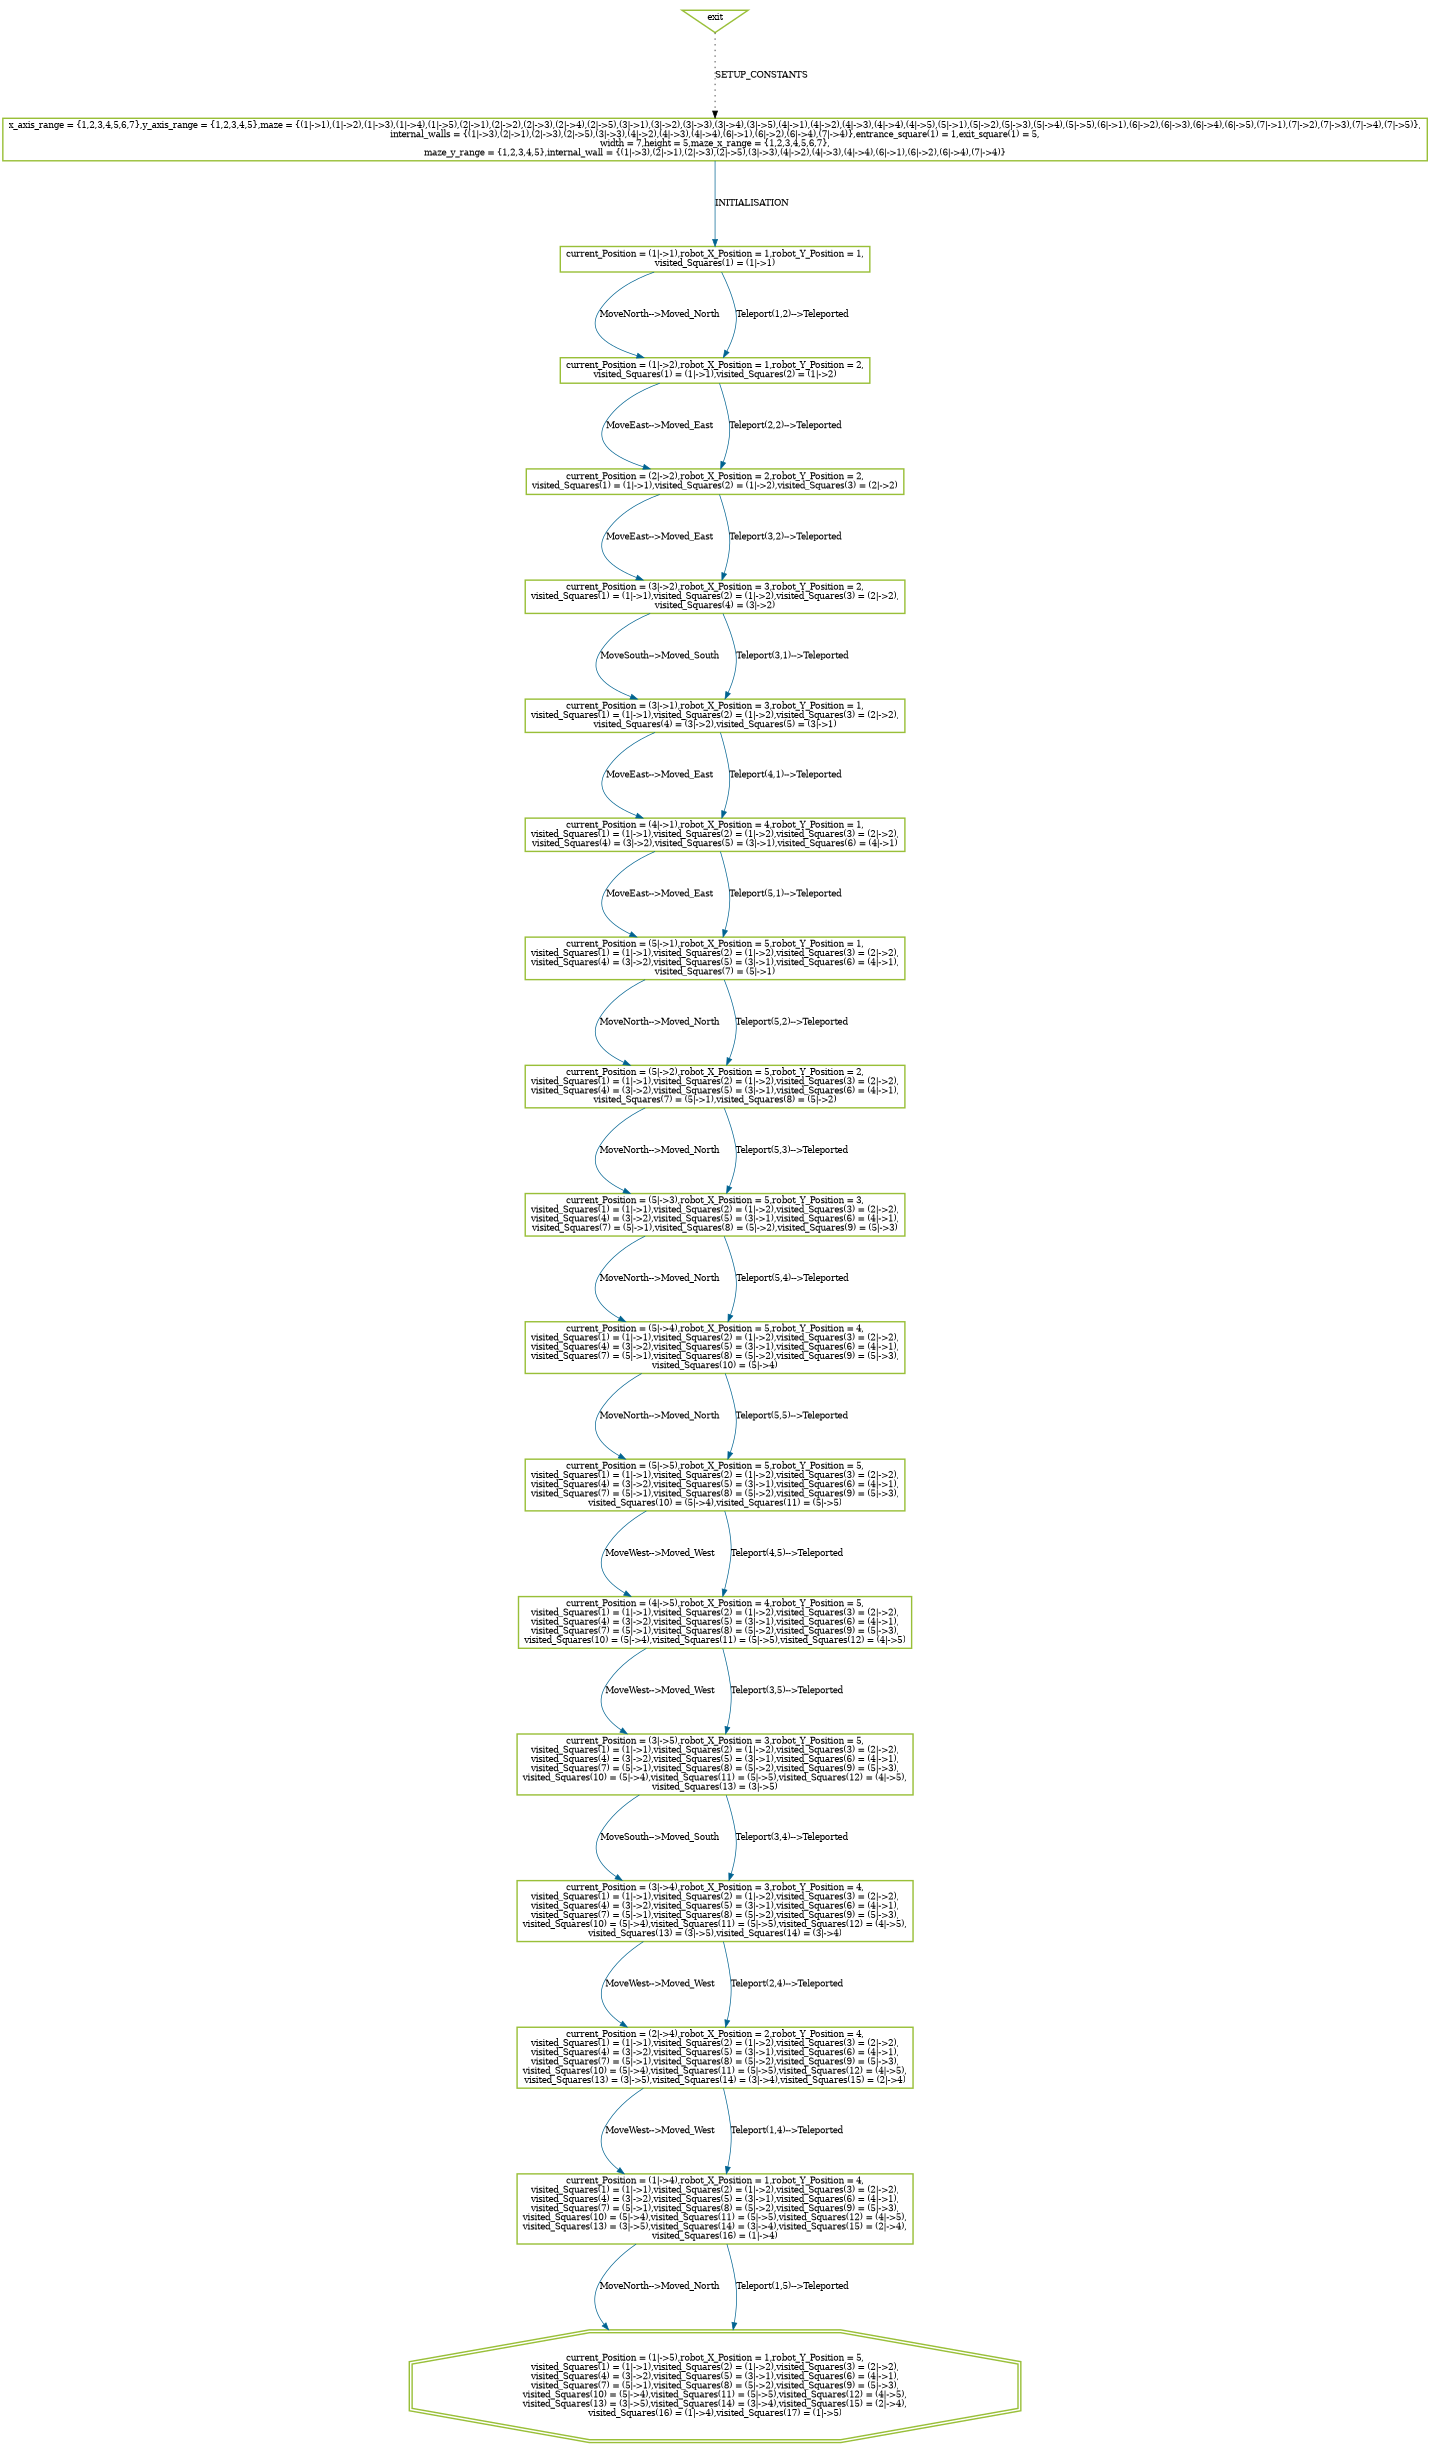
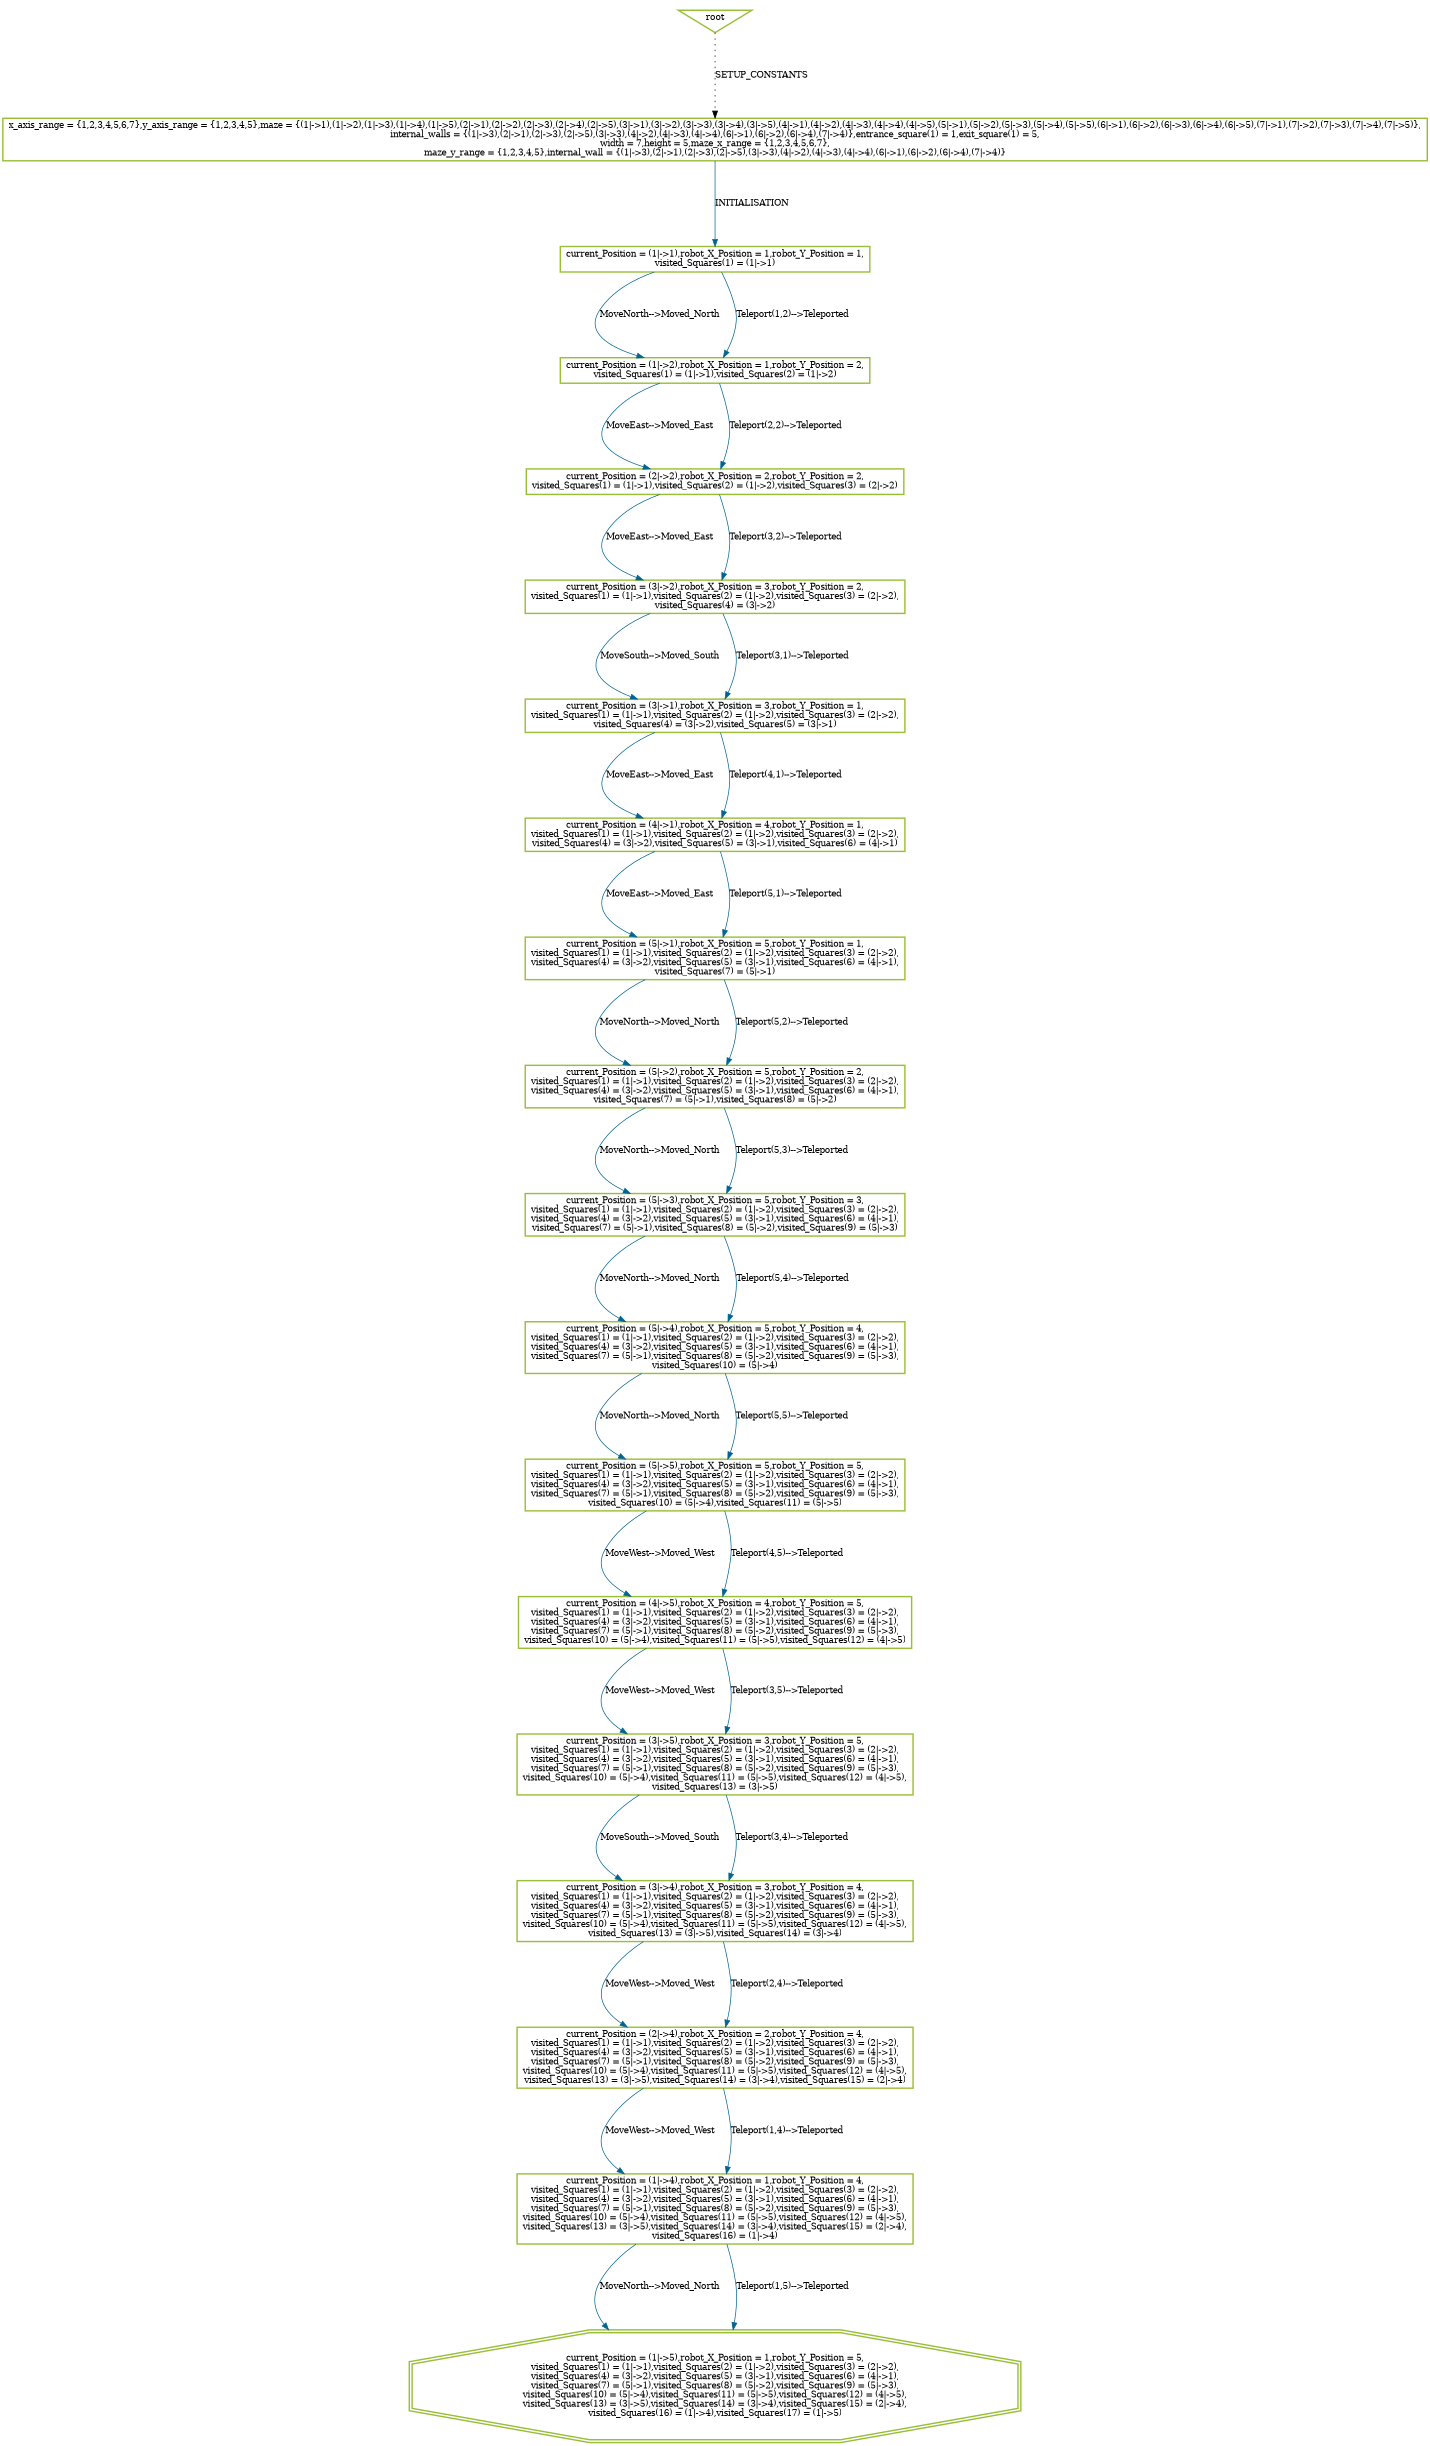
(715, 18) -> (715, 18)
